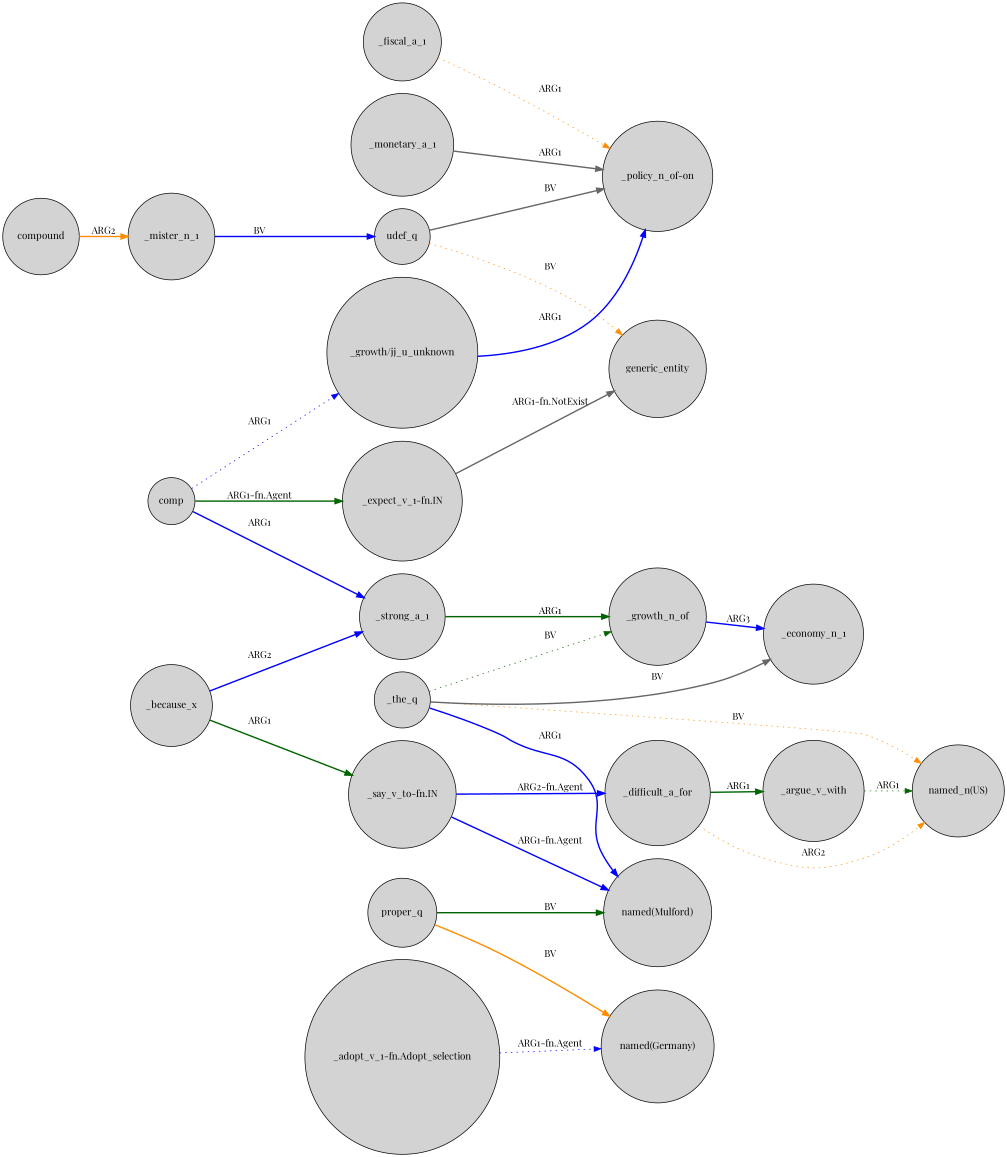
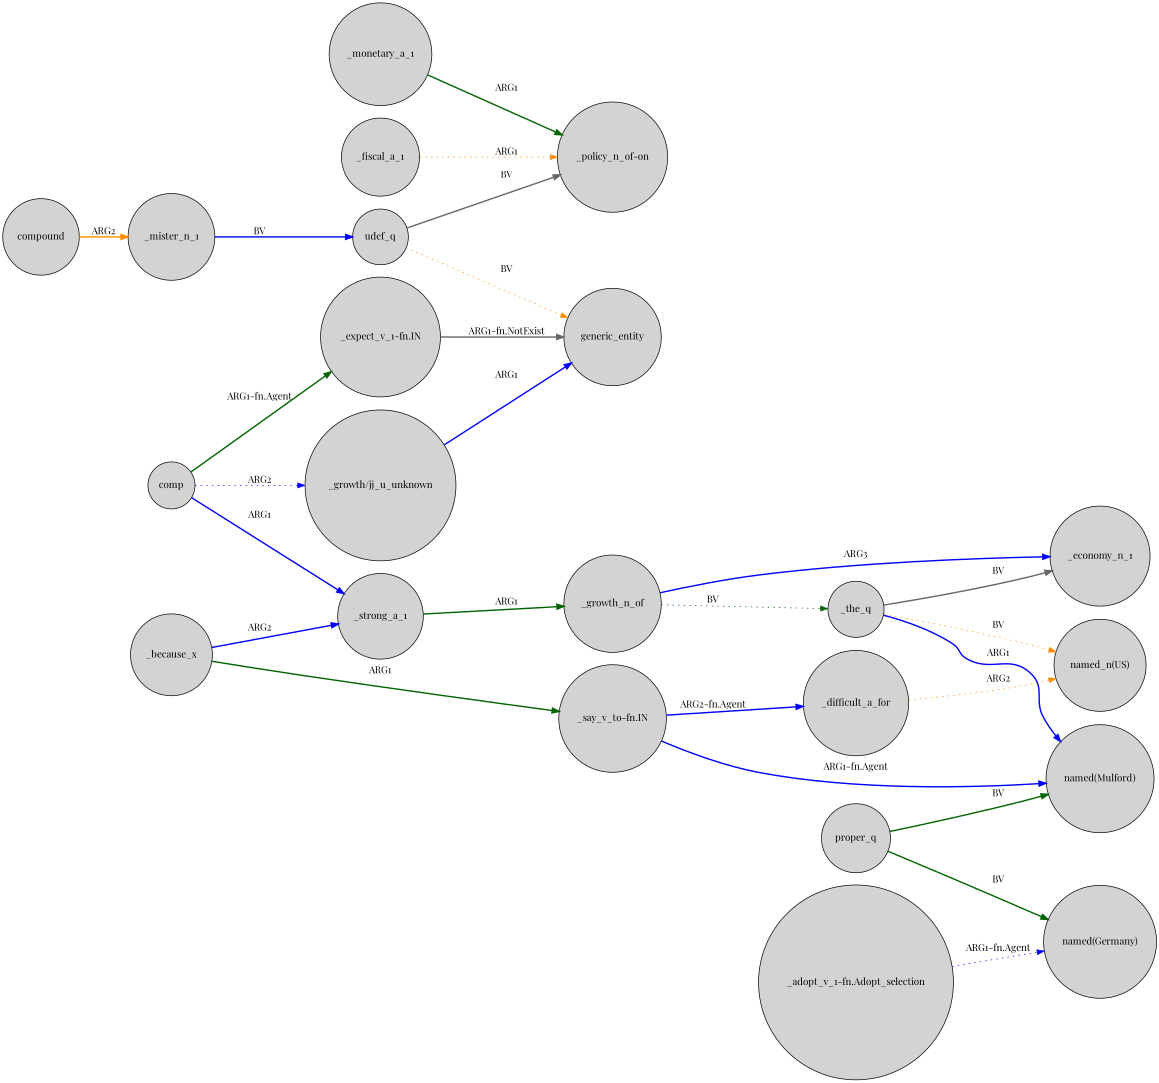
(525, 160) -> (492, 103)
(583, 327) -> (505, 406)
(260, 422) -> (260, 480)
(517, 663) -> (741, 607)
(814, 791) -> none
(521, 965) -> (965, 884)
